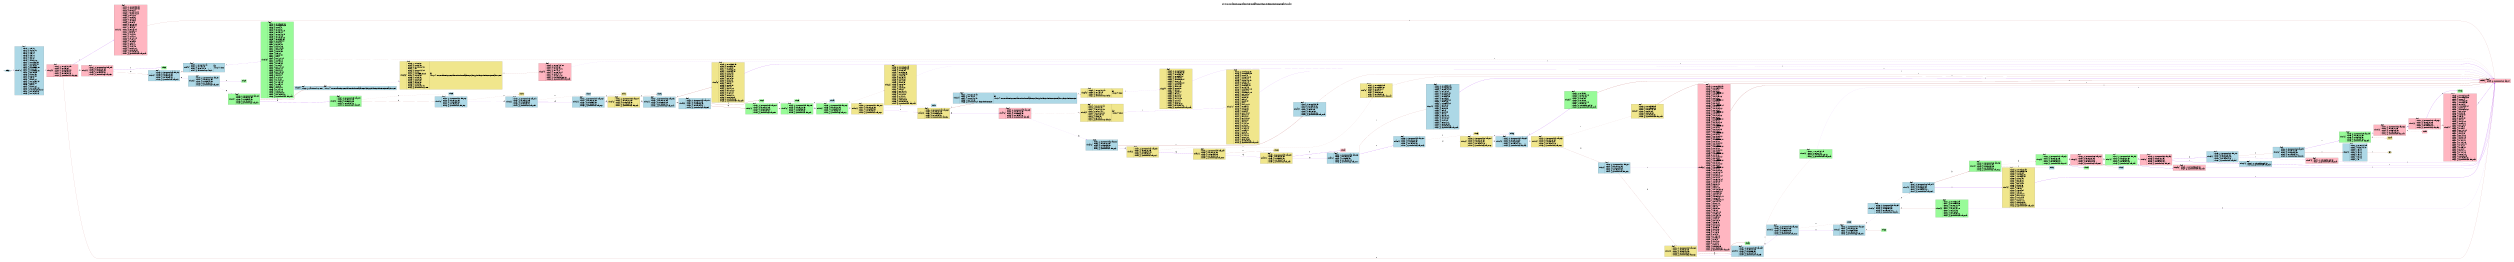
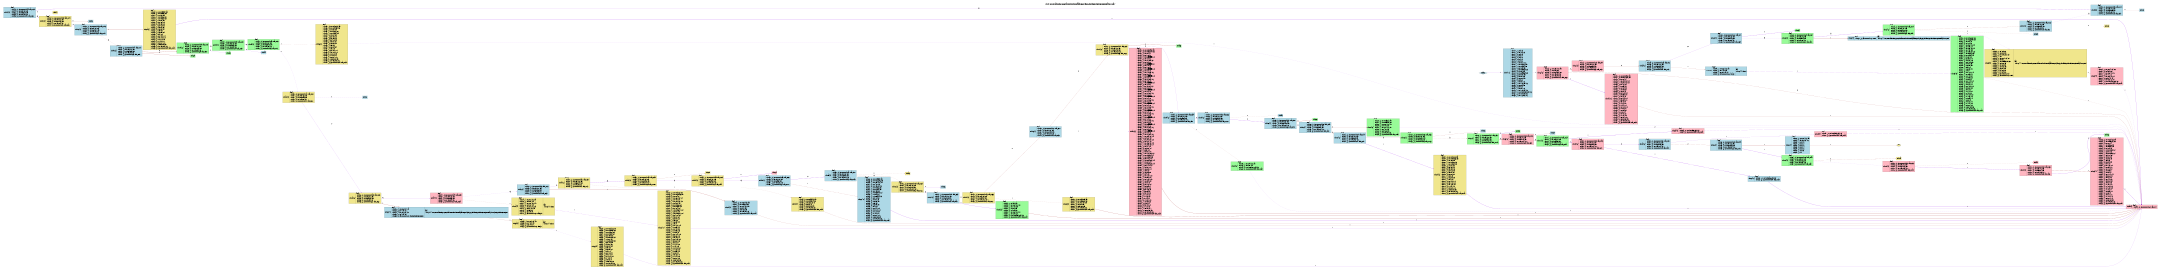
(164, 68) -> none
(555, 102) -> (1063, 9)
